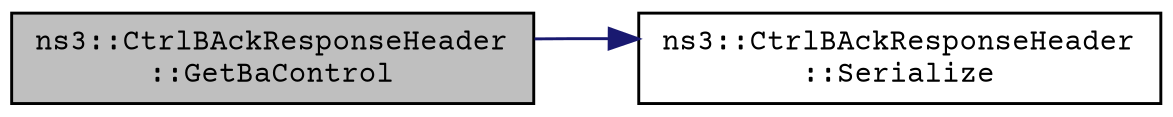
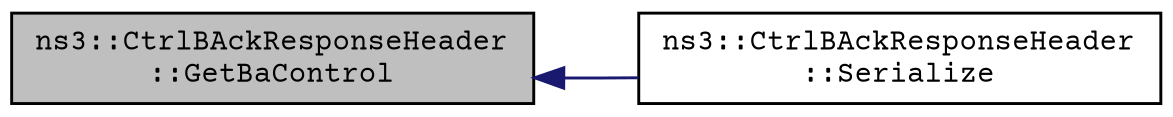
(572, 39) -> (601, 78)
